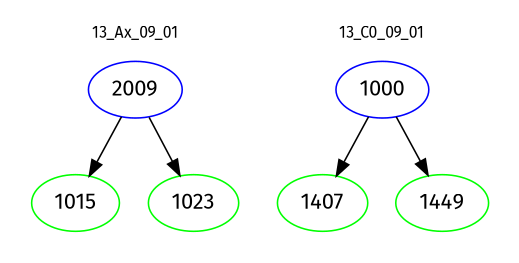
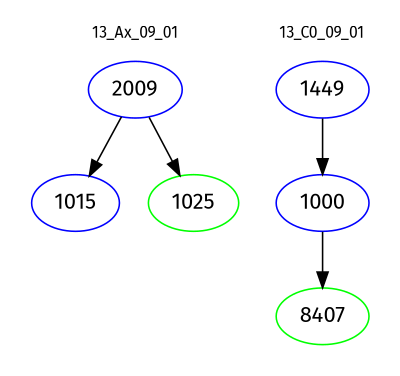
(408, 139) -> (323, 139)
(76, 203) -> (76, 203)
(194, 203) -> (194, 203)
(323, 203) -> (323, 316)
(442, 203) -> (323, 90)
